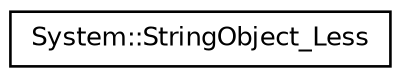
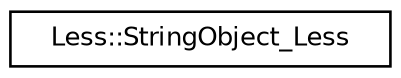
(200, 39) -> (200, 39)
